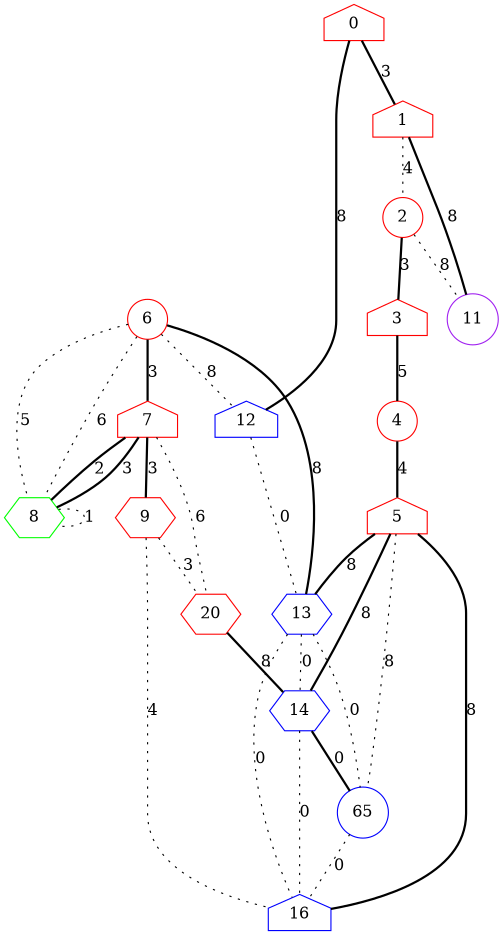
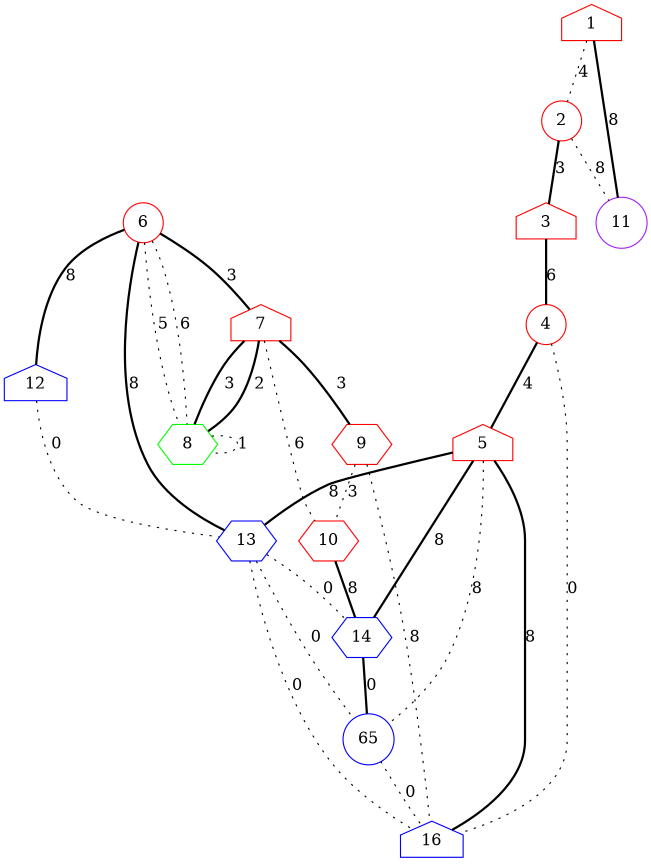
(354, 24) -> none
(197, 370) -> (57, 281)
(403, 373) -> (552, 276)
(211, 614) -> (329, 541)
(153, 711) -> (415, 638)
(300, 813) -> (567, 617)
